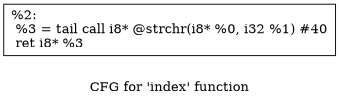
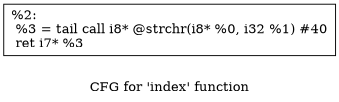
(48, 43) -> (48, 43)
